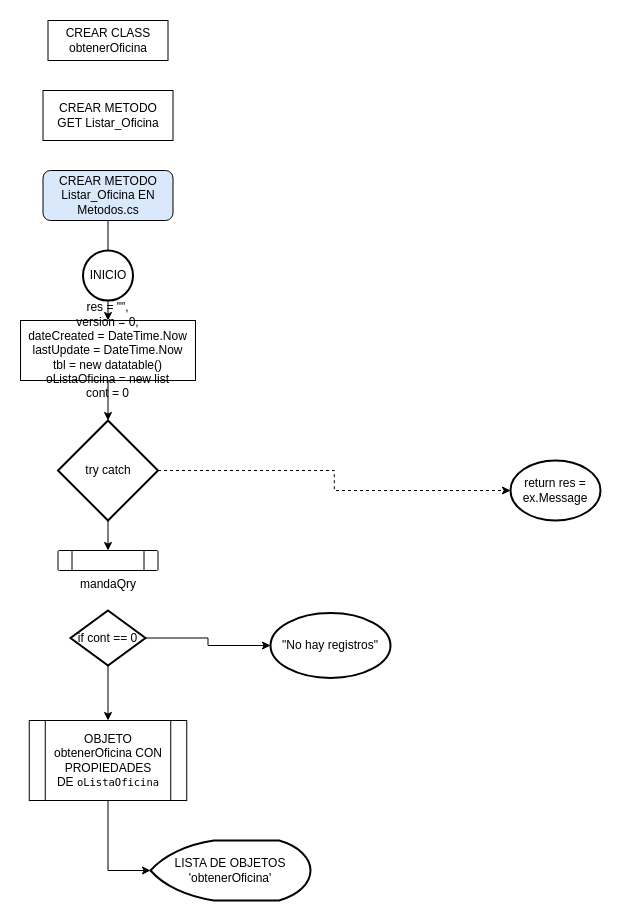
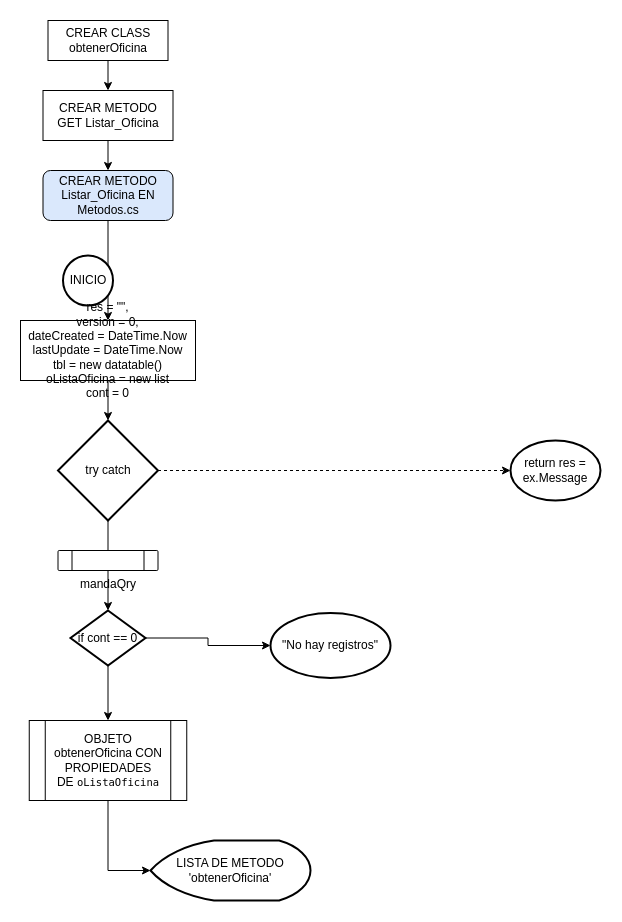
none -> (108, 72)
none -> (108, 152)
(108, 276) -> (88, 281)
(556, 491) -> (556, 471)
(108, 542) -> (108, 544)
none -> (108, 587)
(231, 871) -> (231, 871)
